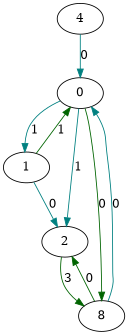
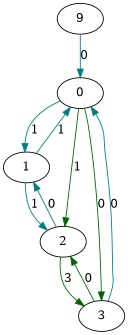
(80, 19) -> (80, 19)
(51, 134) -> (51, 134)
(73, 163) -> (72, 163)
(53, 205) -> (35, 205)
none -> (47, 208)
(102, 316) -> (102, 316)
